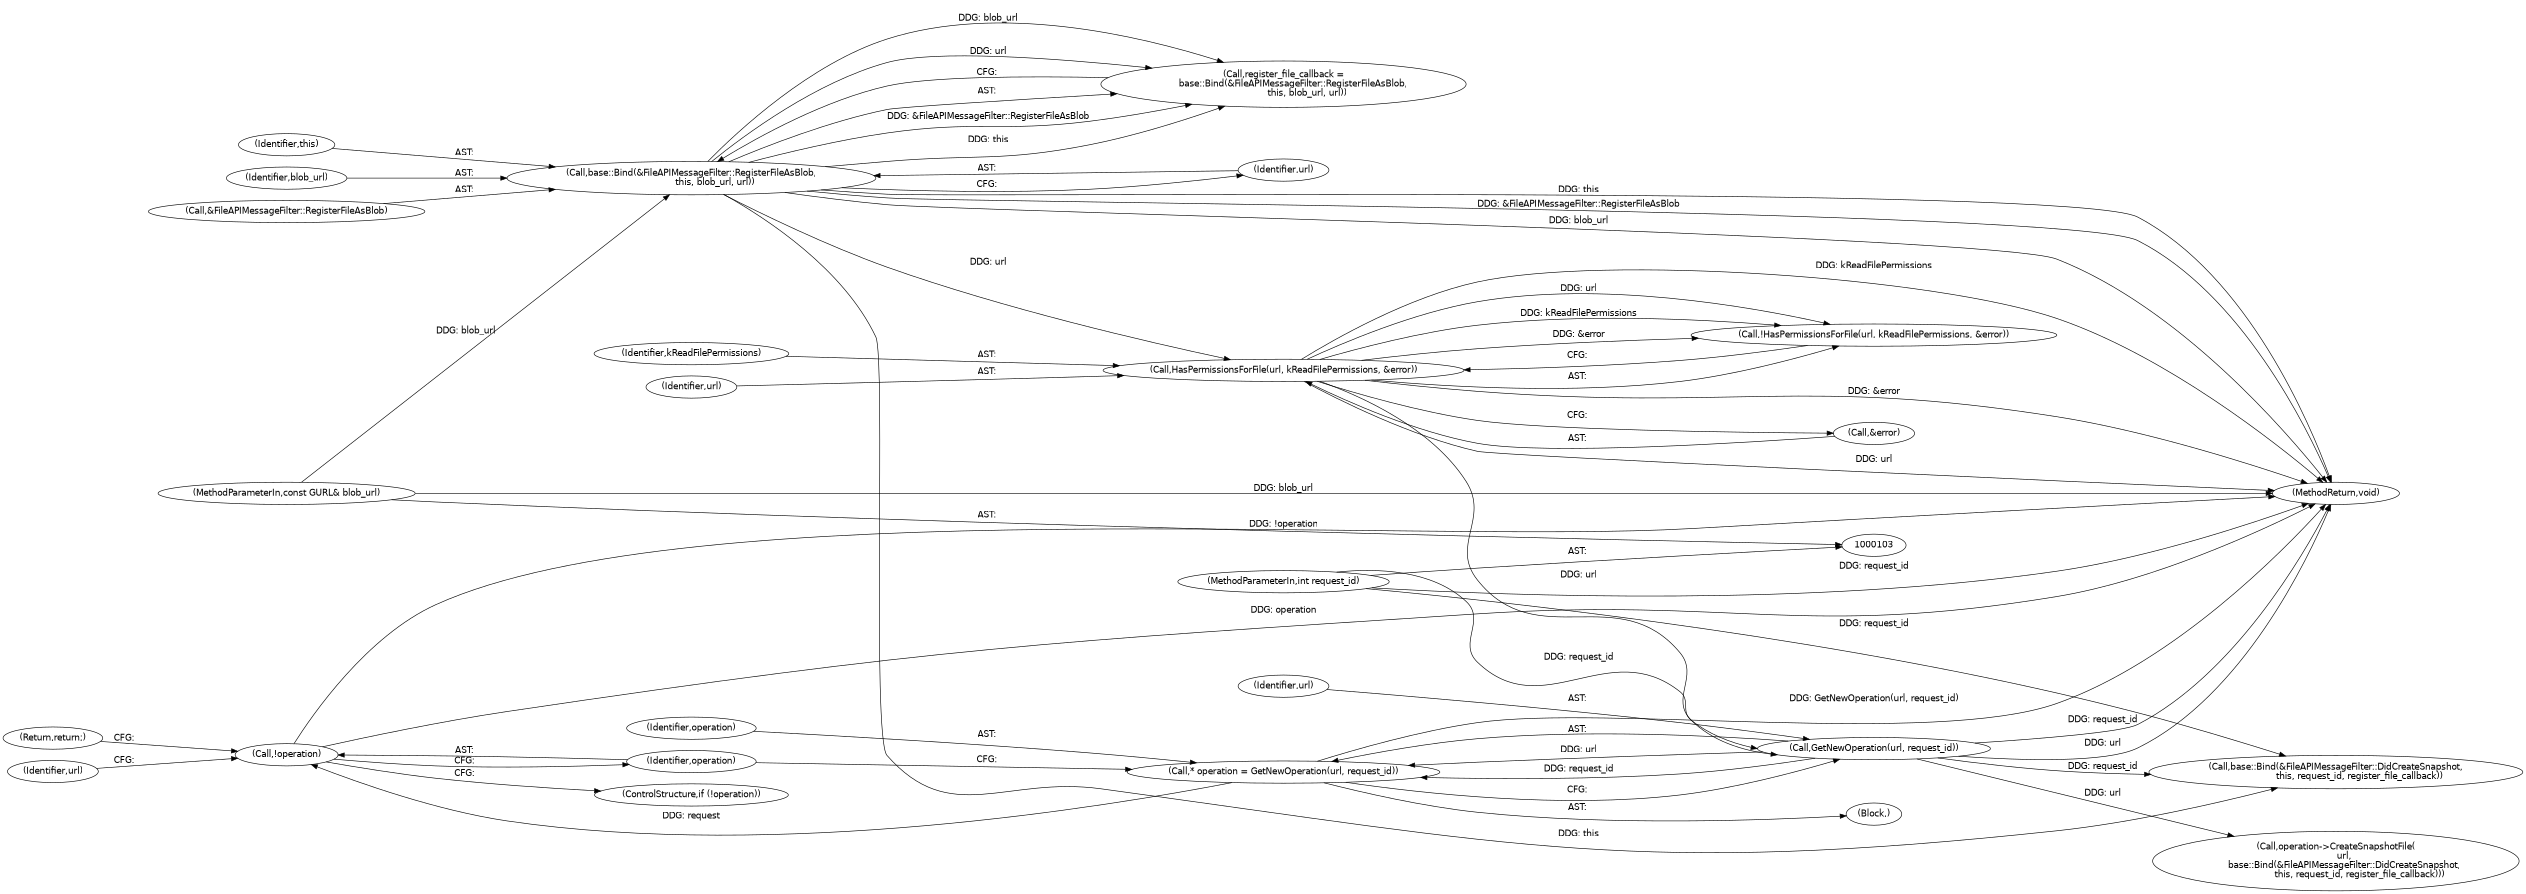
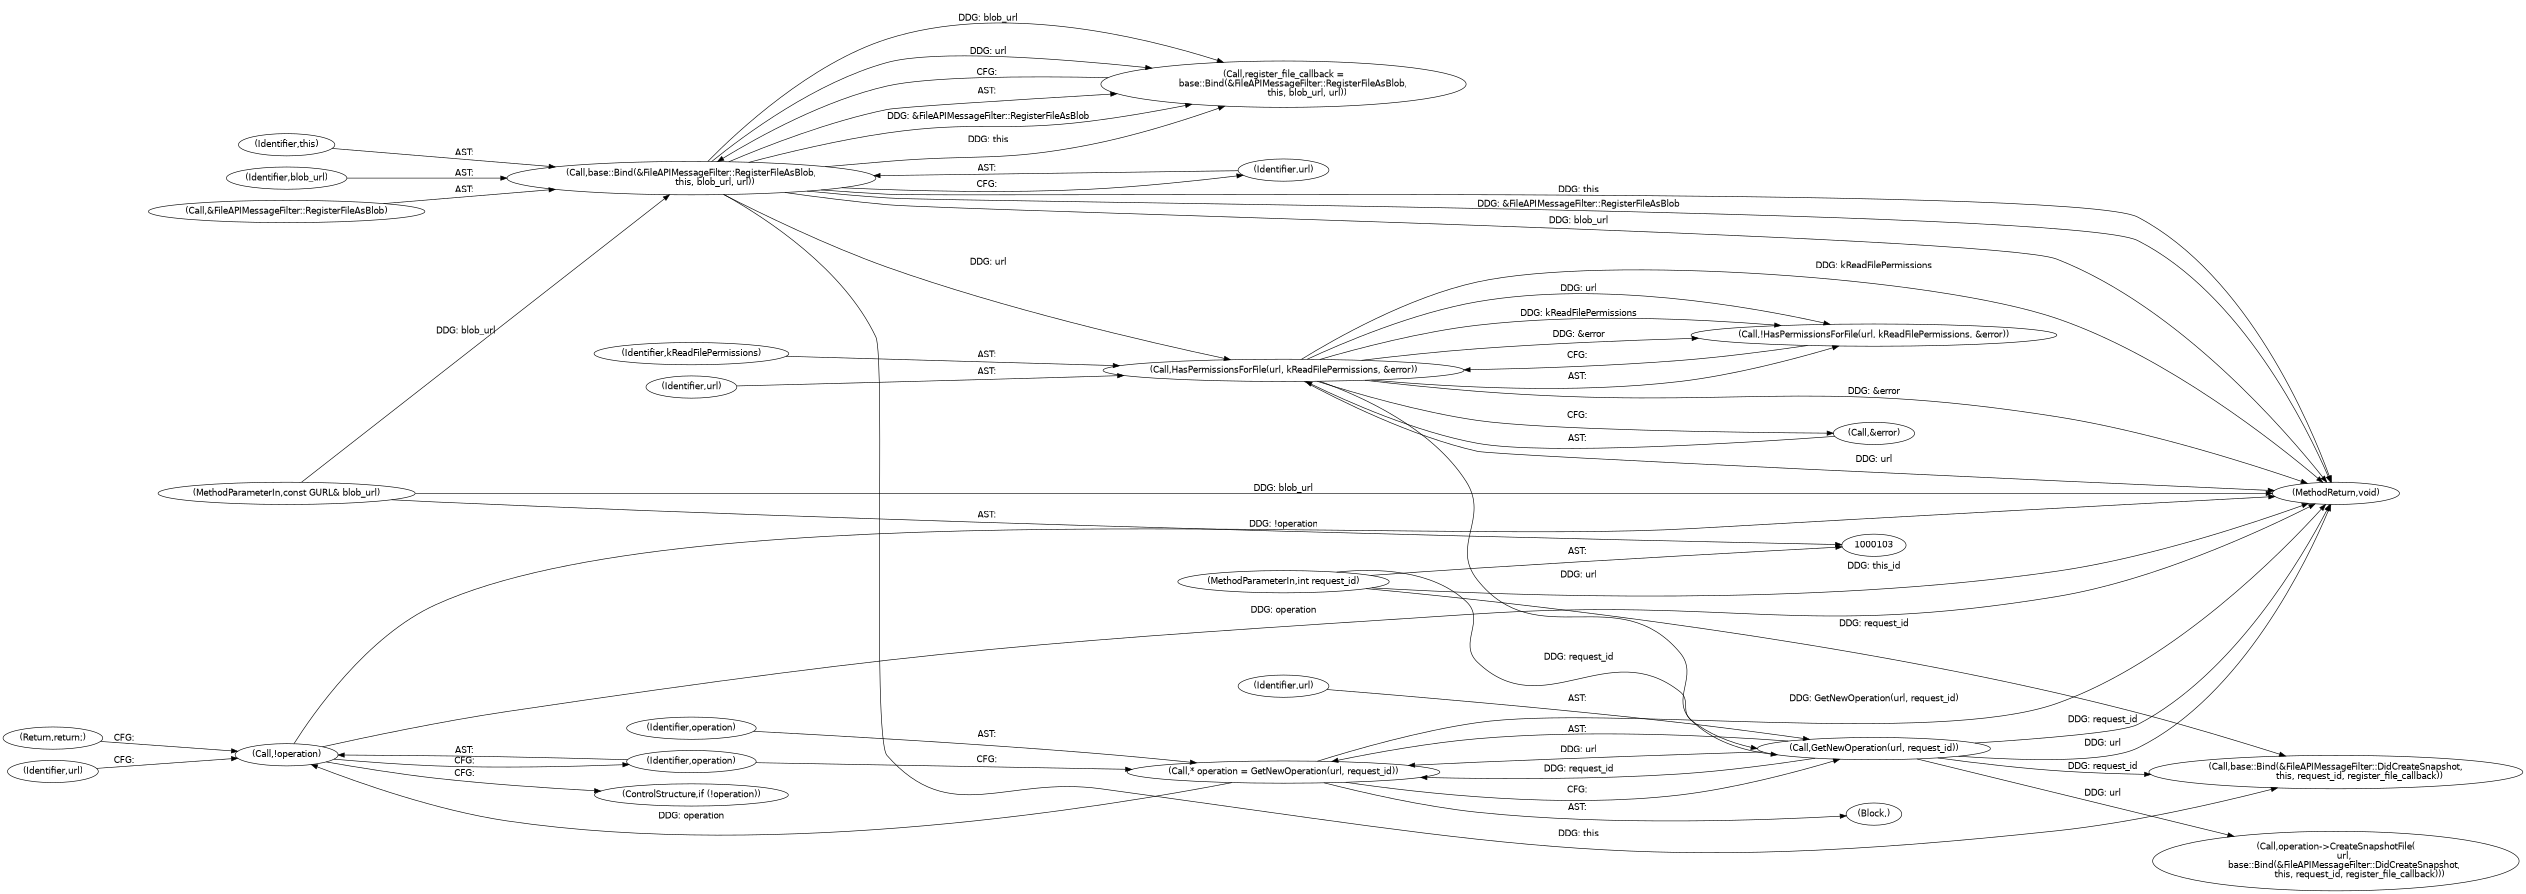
(1874, 567) -> (1874, 567)
(691, 816) -> (691, 816)
